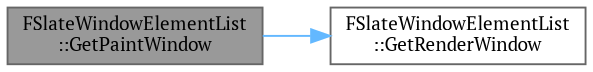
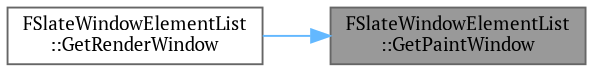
(287, 36) -> (287, 36)
